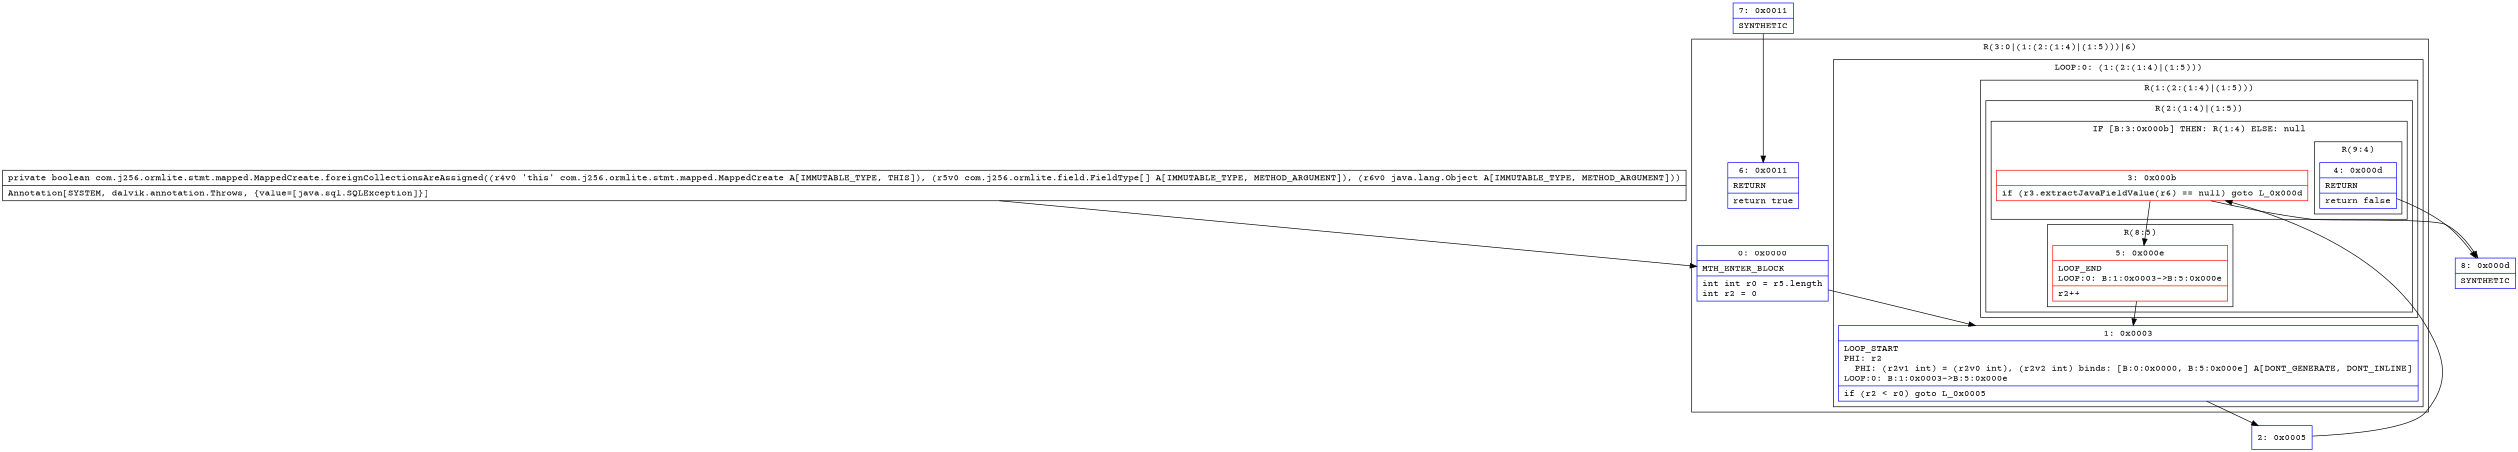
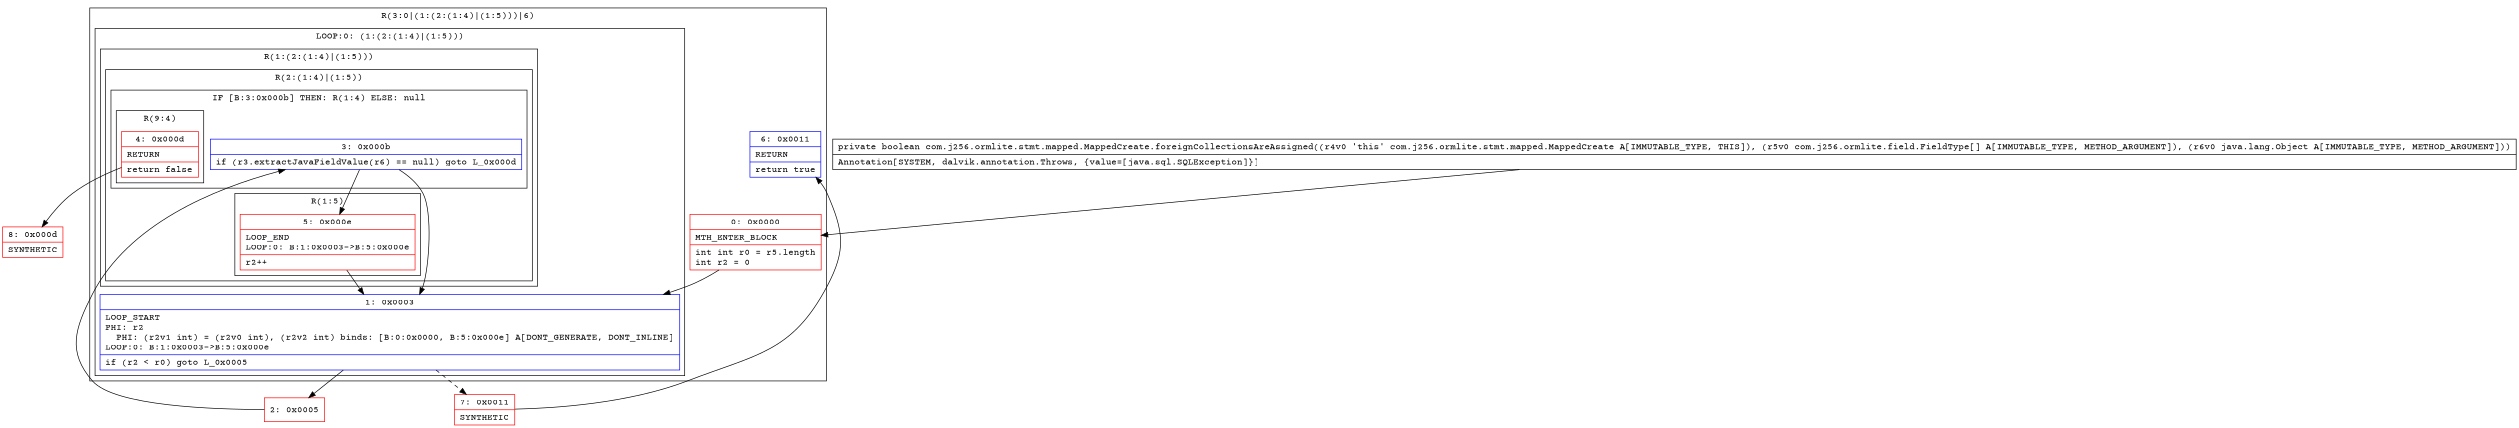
(1763, 18) -> (485, 410)
(2152, 186) -> (366, 154)
(2358, 186) -> (160, 154)
(2348, 220) -> (429, 224)
(2140, 232) -> (328, 201)
(1763, 273) -> (756, 242)
(2485, 273) -> (33, 242)
none -> (455, 385)
(2282, 438) -> (294, 410)
